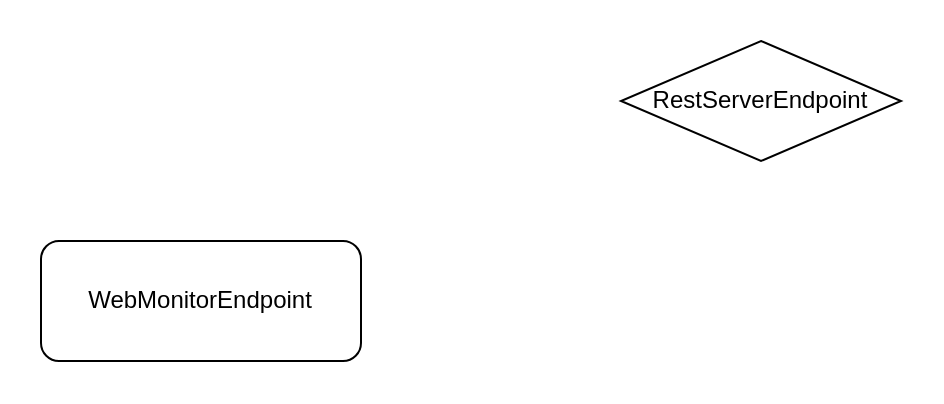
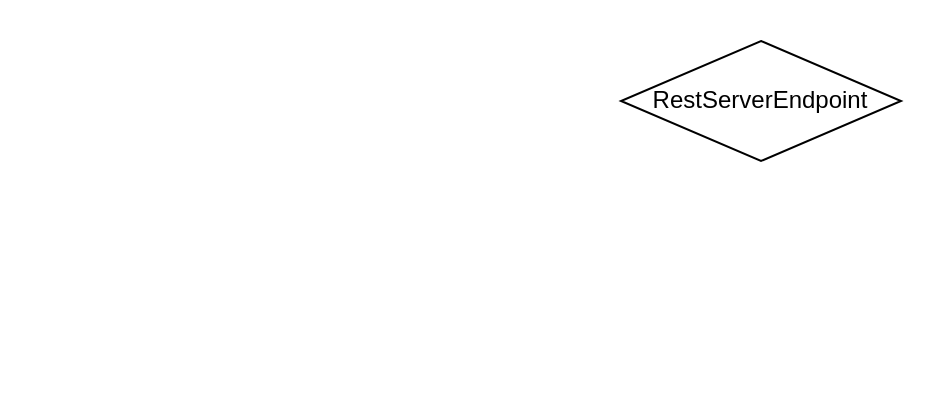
(201, 301) -> none
